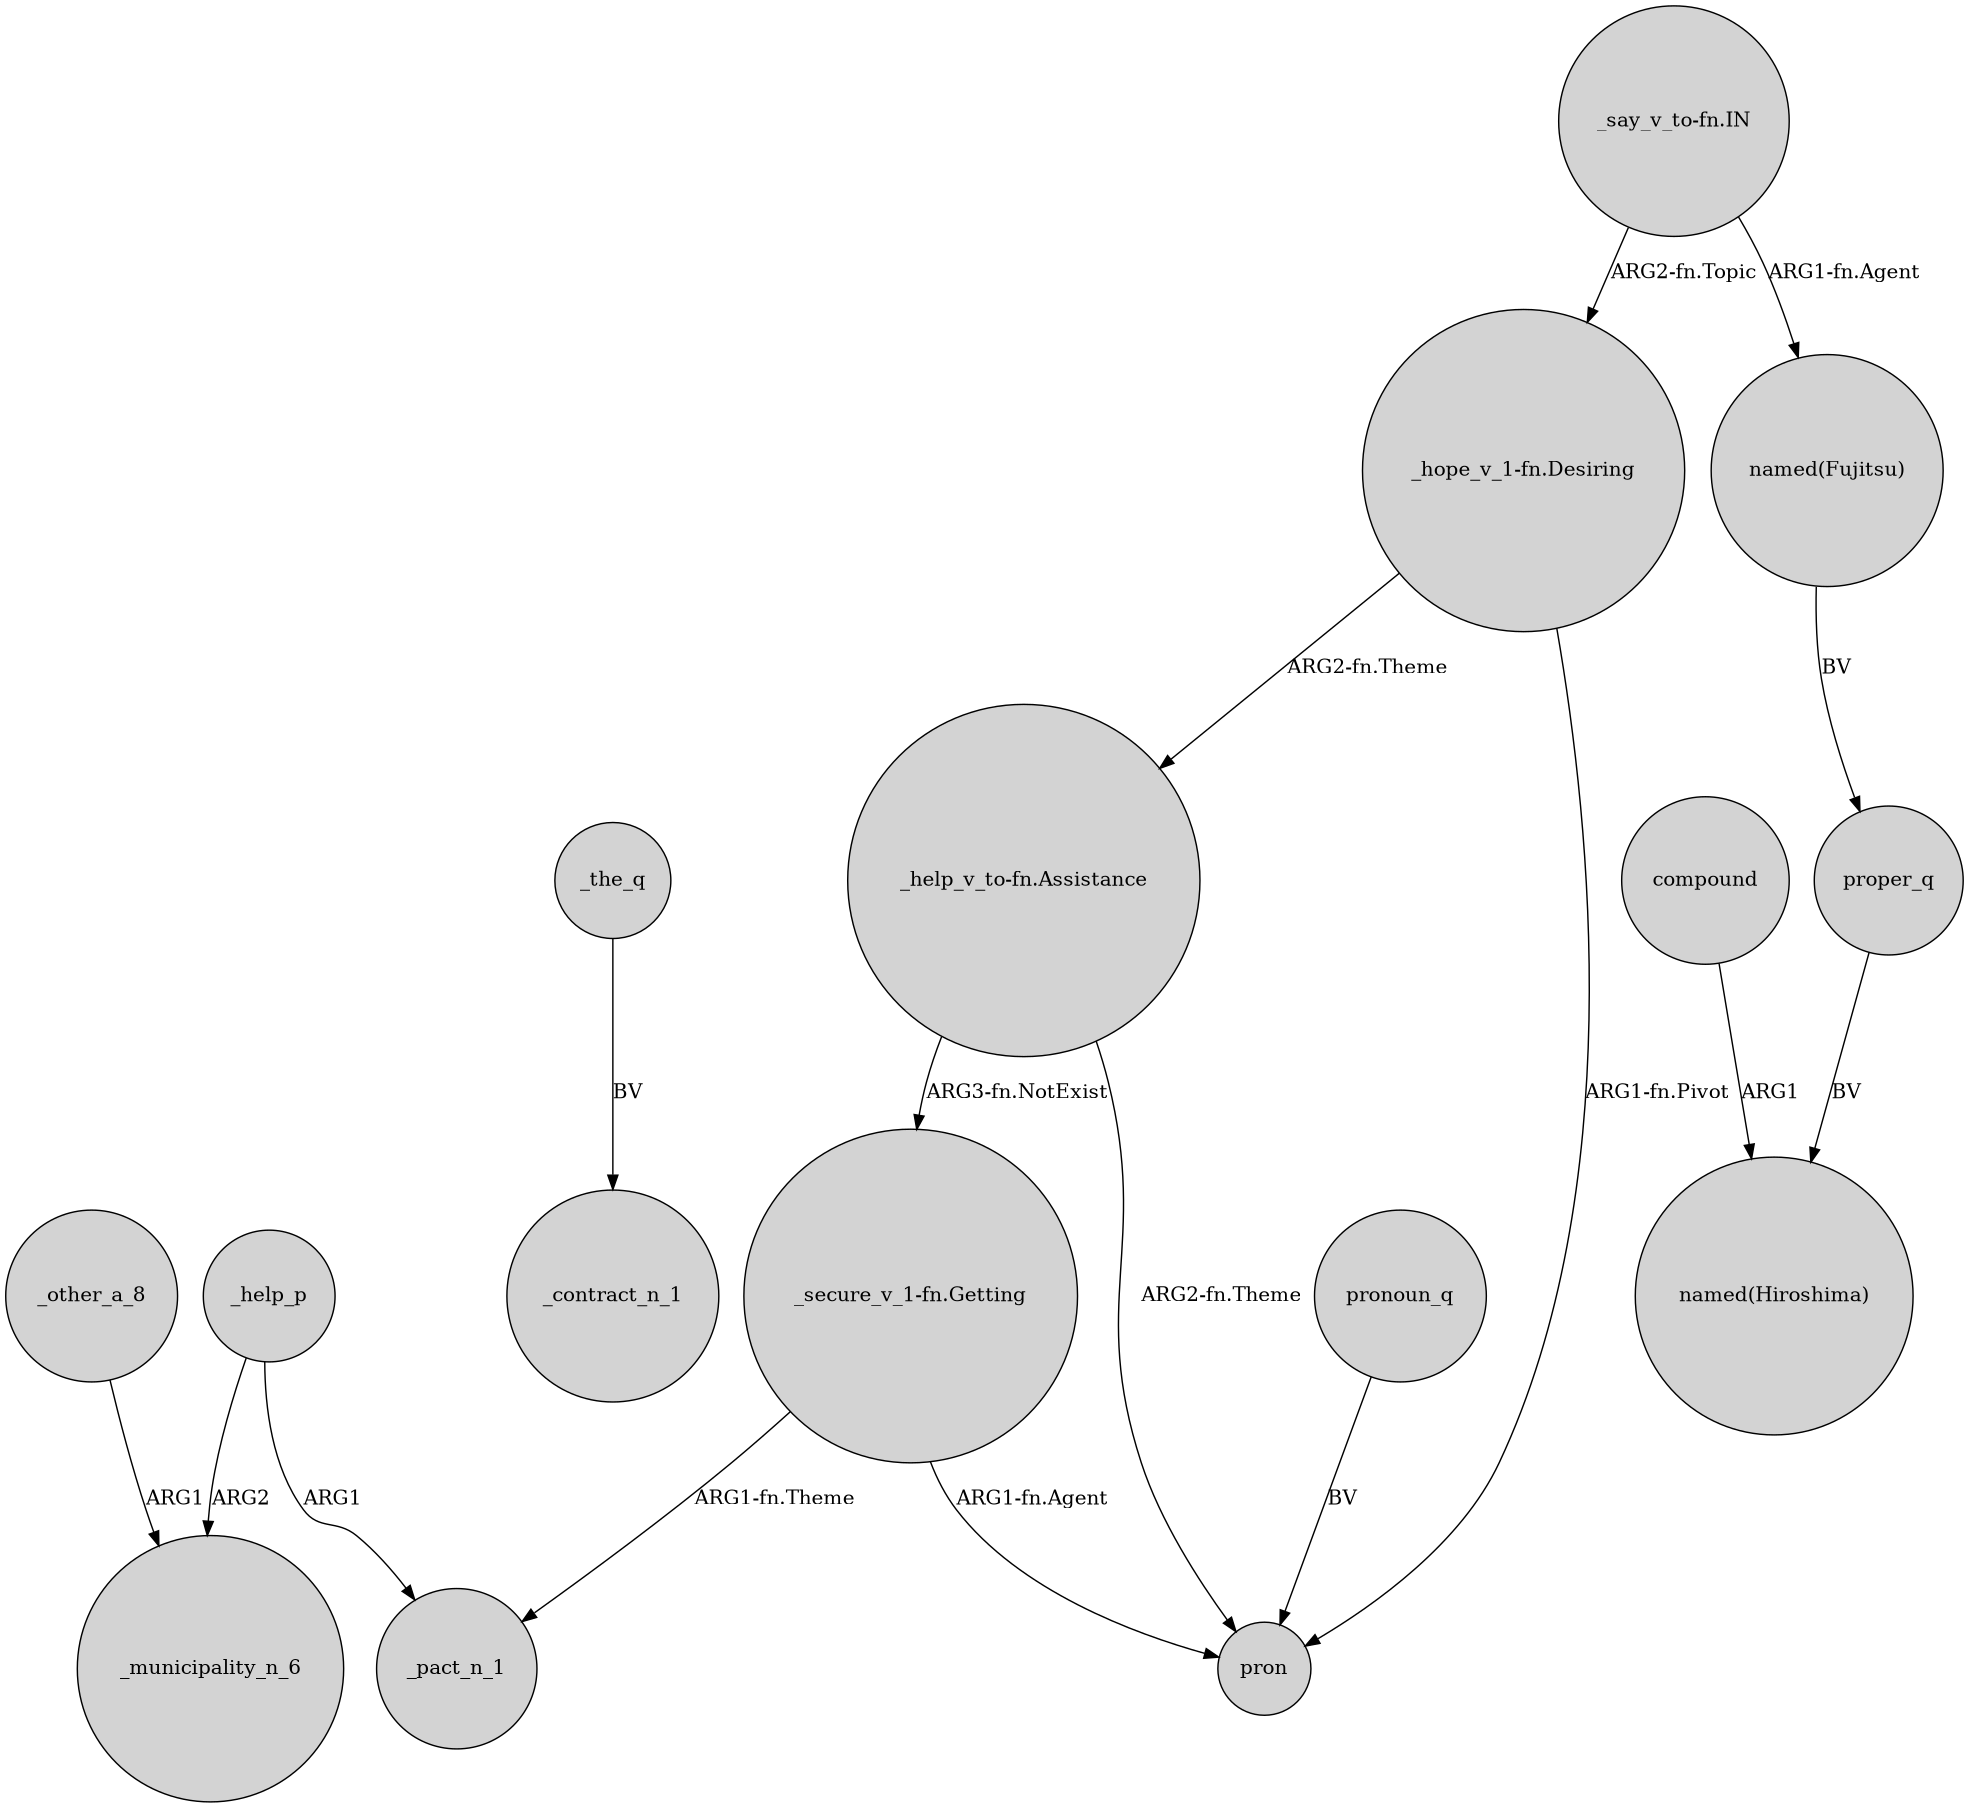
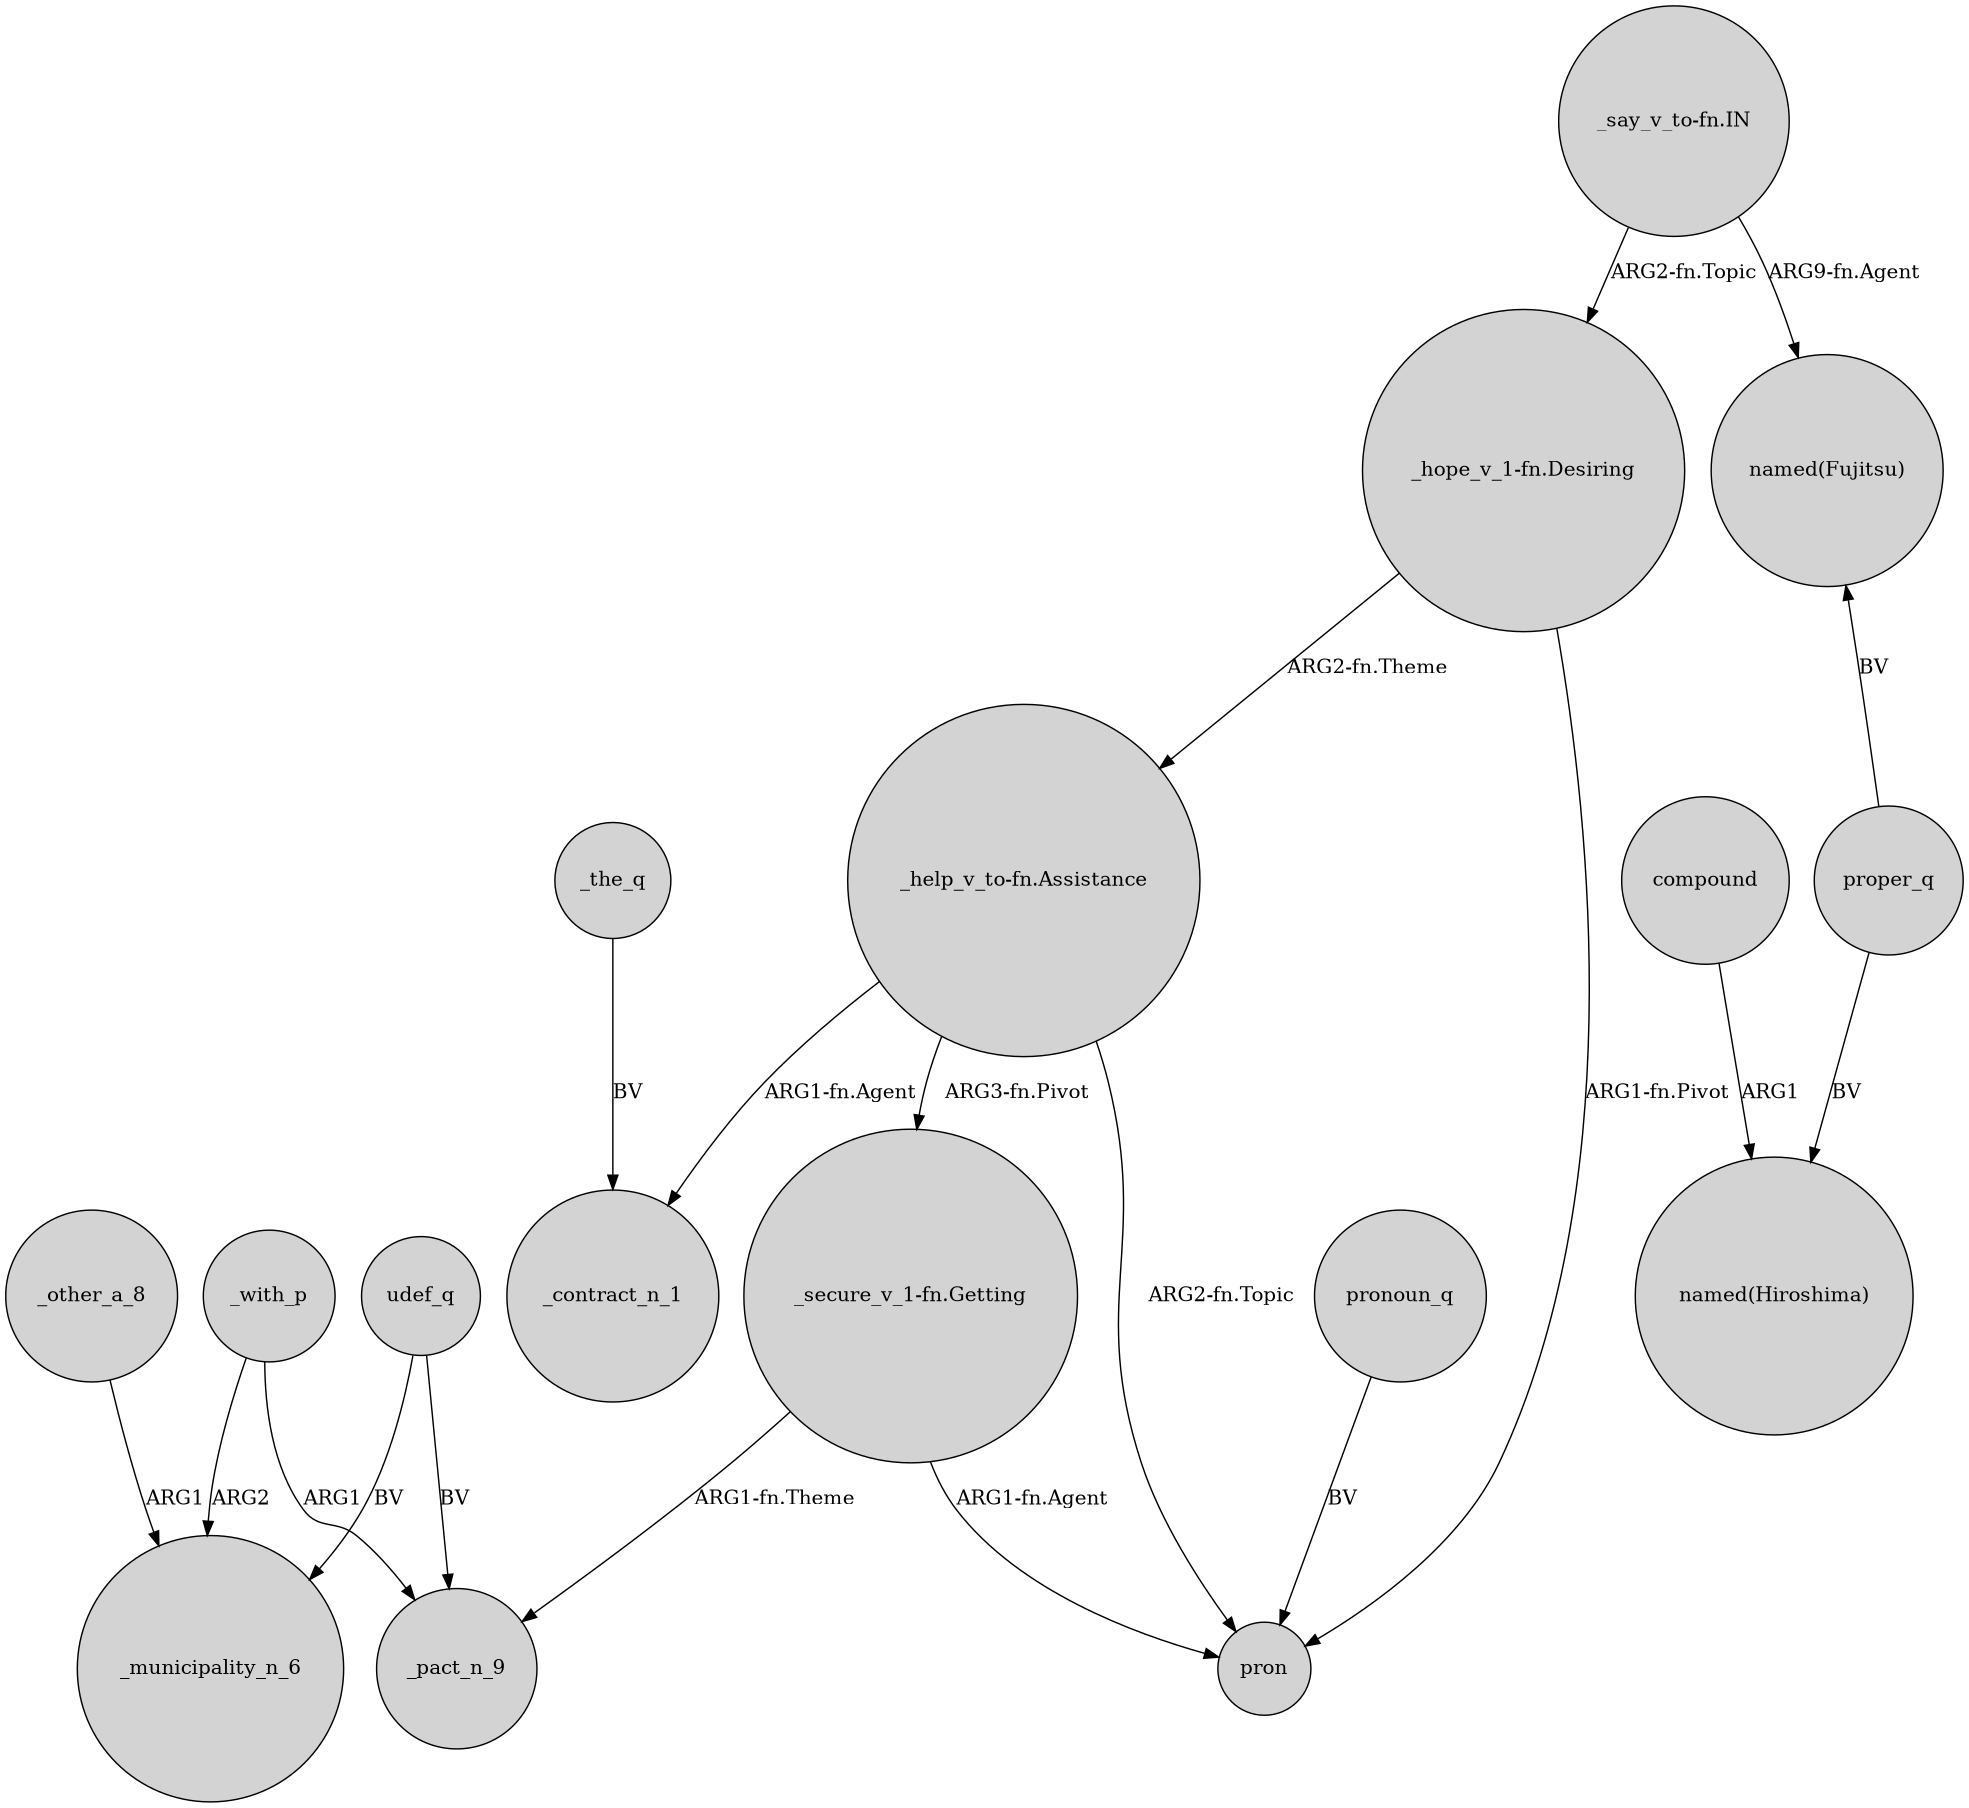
(1844, 273) -> (1844, 273)
(1824, 694) -> (1864, 703)
none -> (769, 1078)
(1017, 1093) -> (1017, 1093)
(269, 1296) -> (269, 1296)
none -> (421, 1296)
(1221, 1296) -> (1221, 1296)
(457, 1669) -> (457, 1669)
